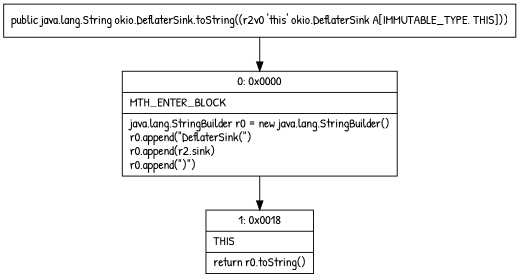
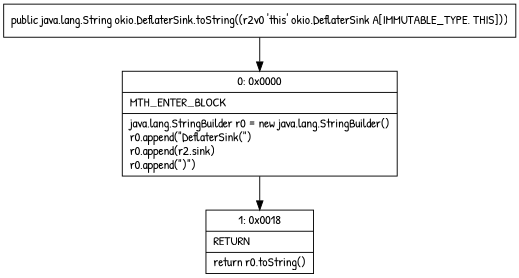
(224, 241) -> (232, 241)
